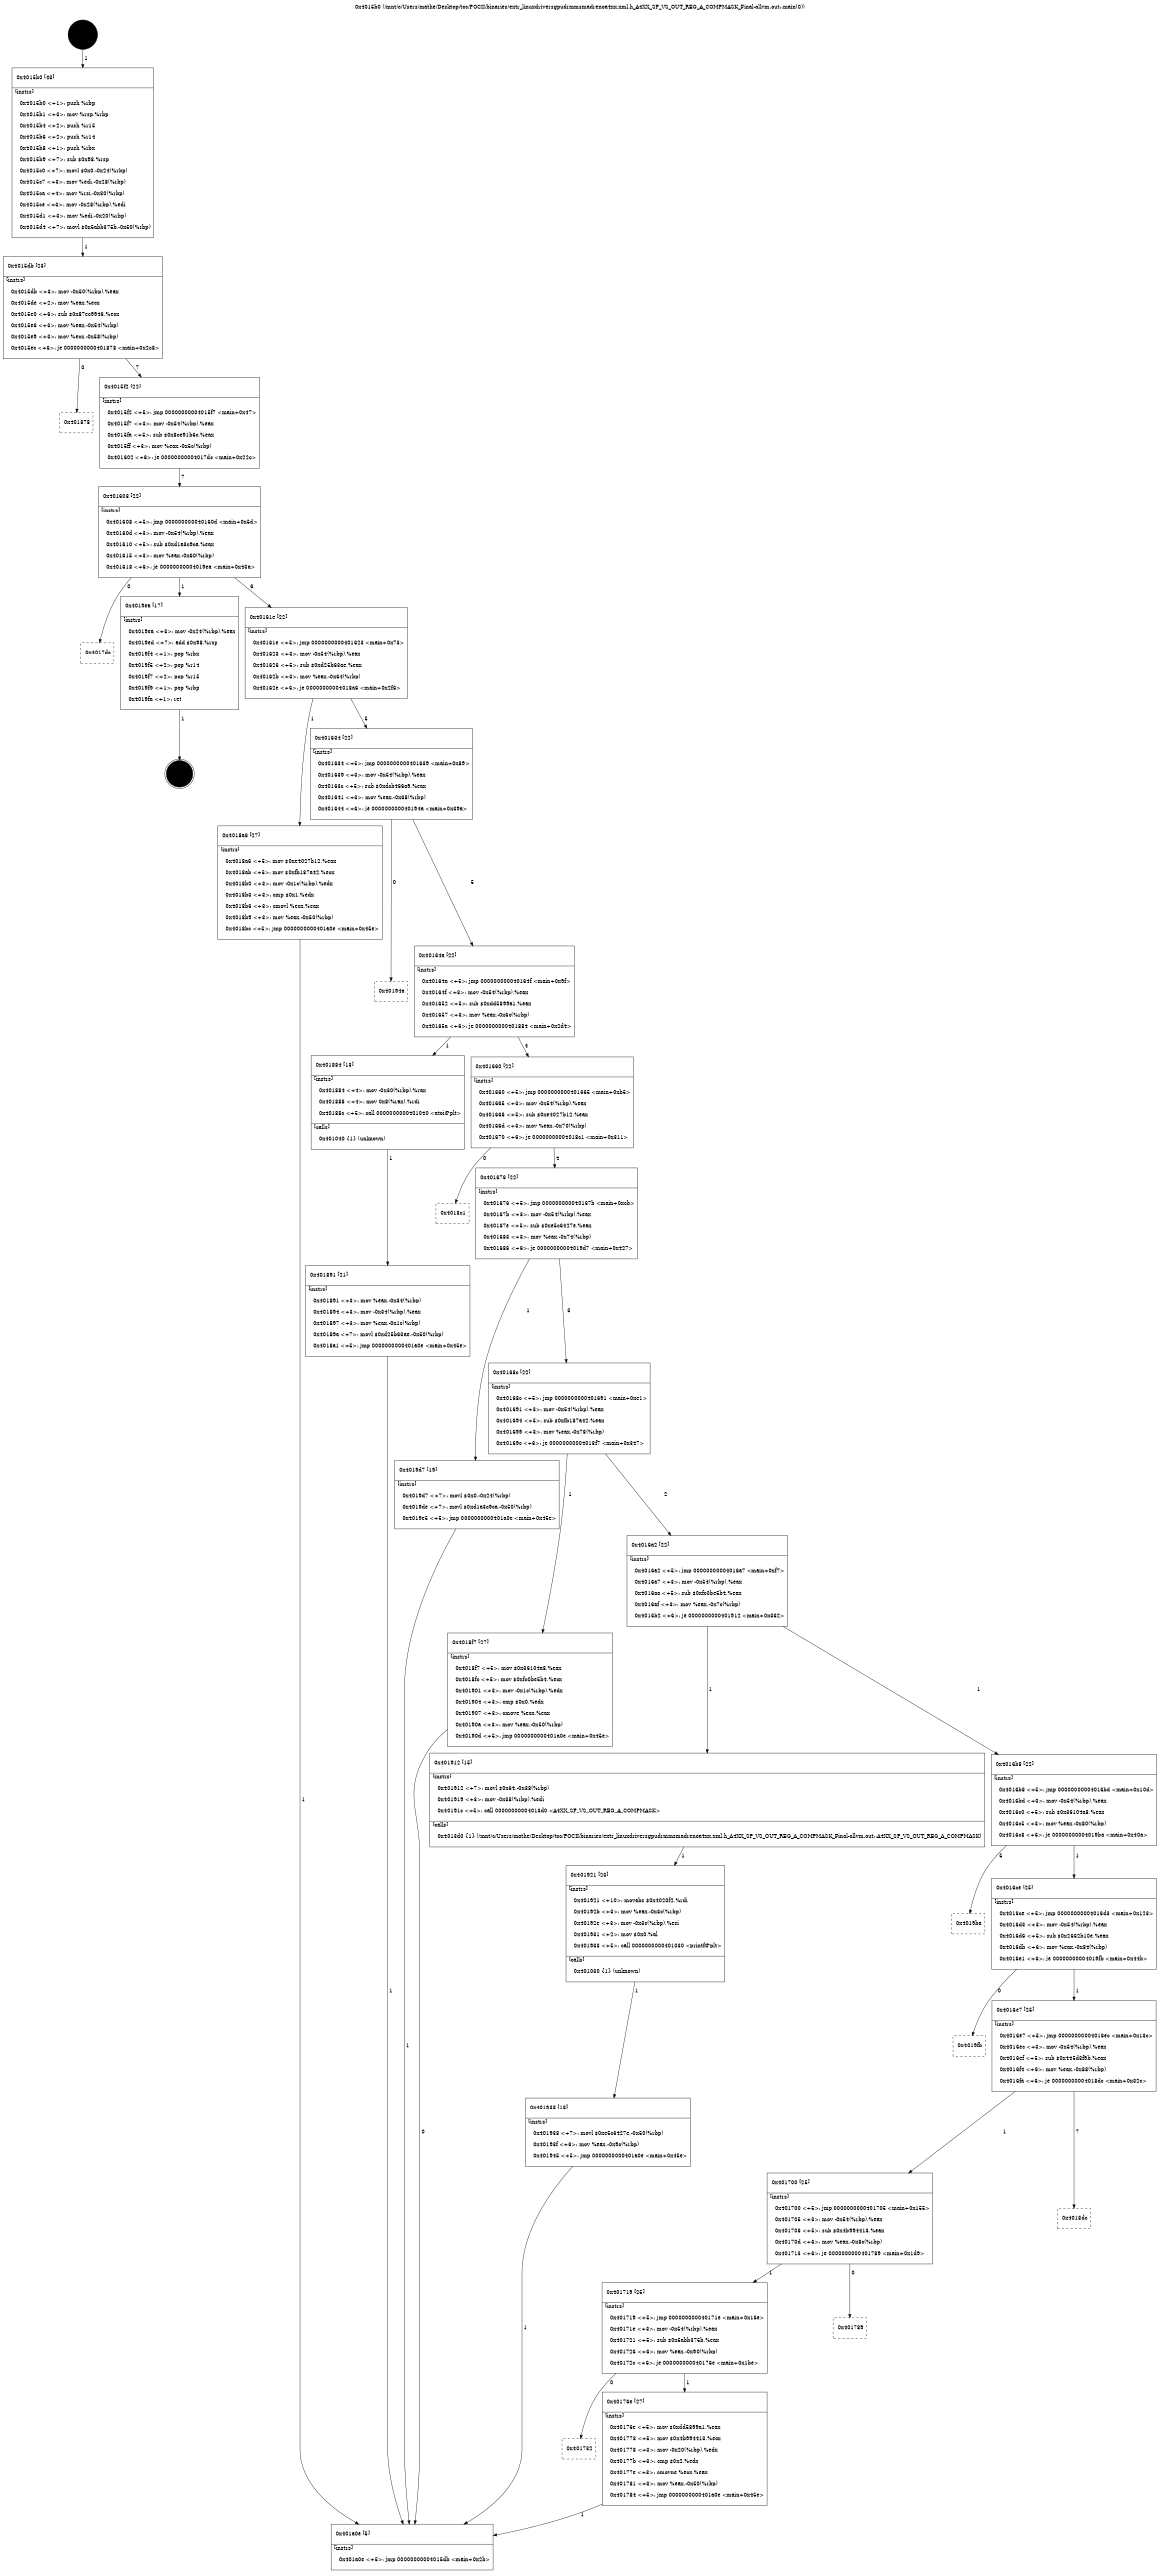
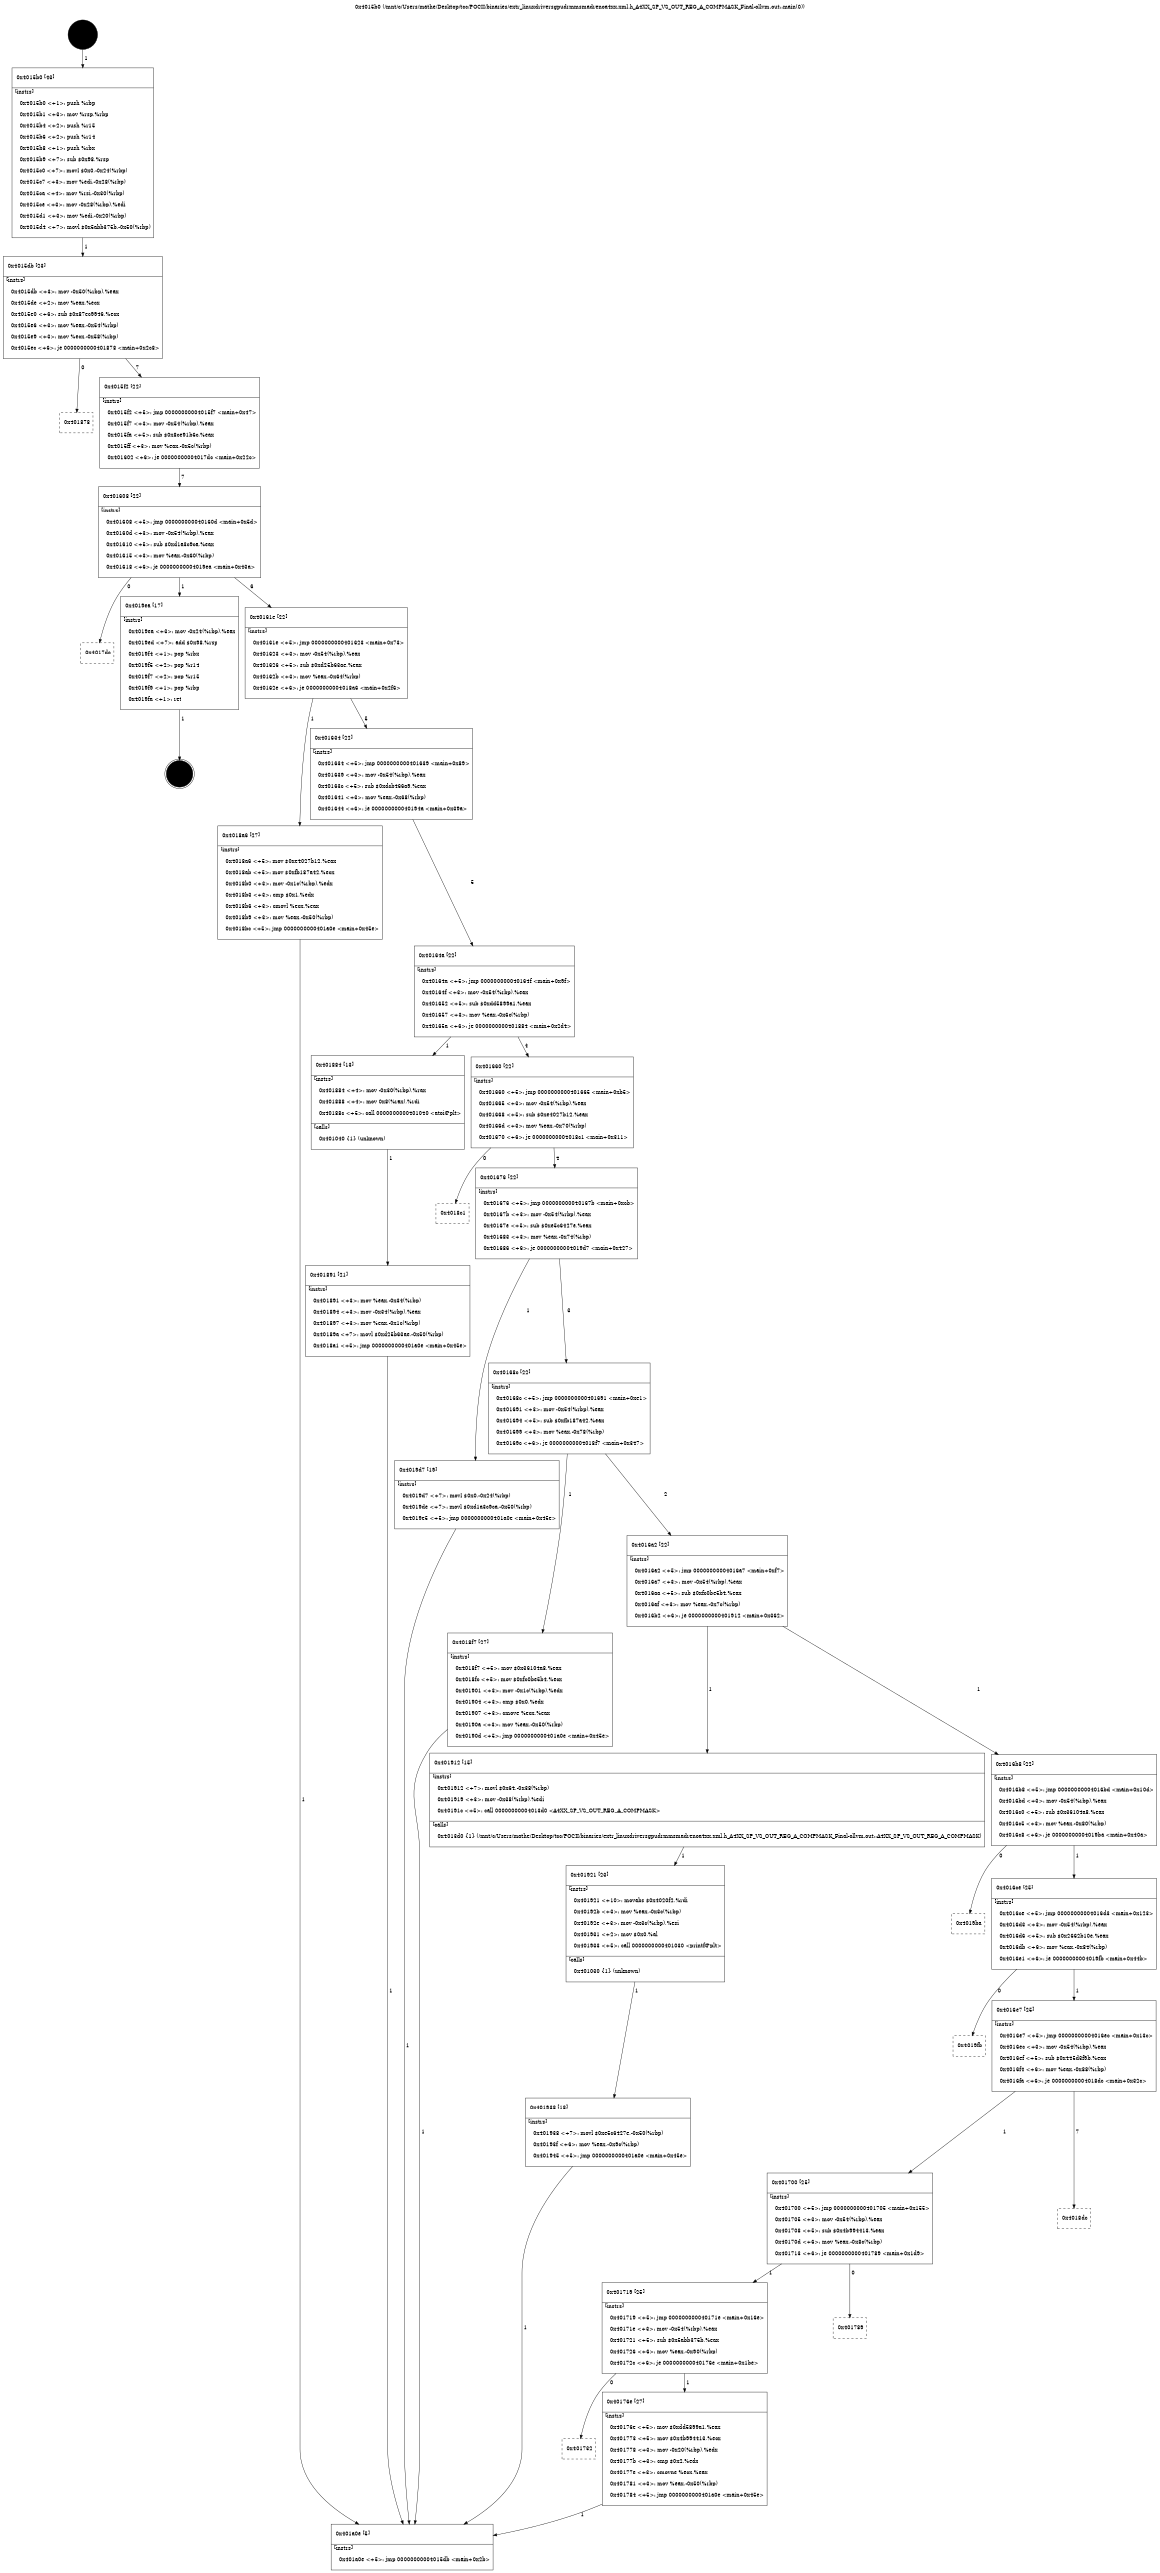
(391, 991) -> none
(1000, 1856) -> (1000, 1856)
(422, 2132) -> (422, 2132)
